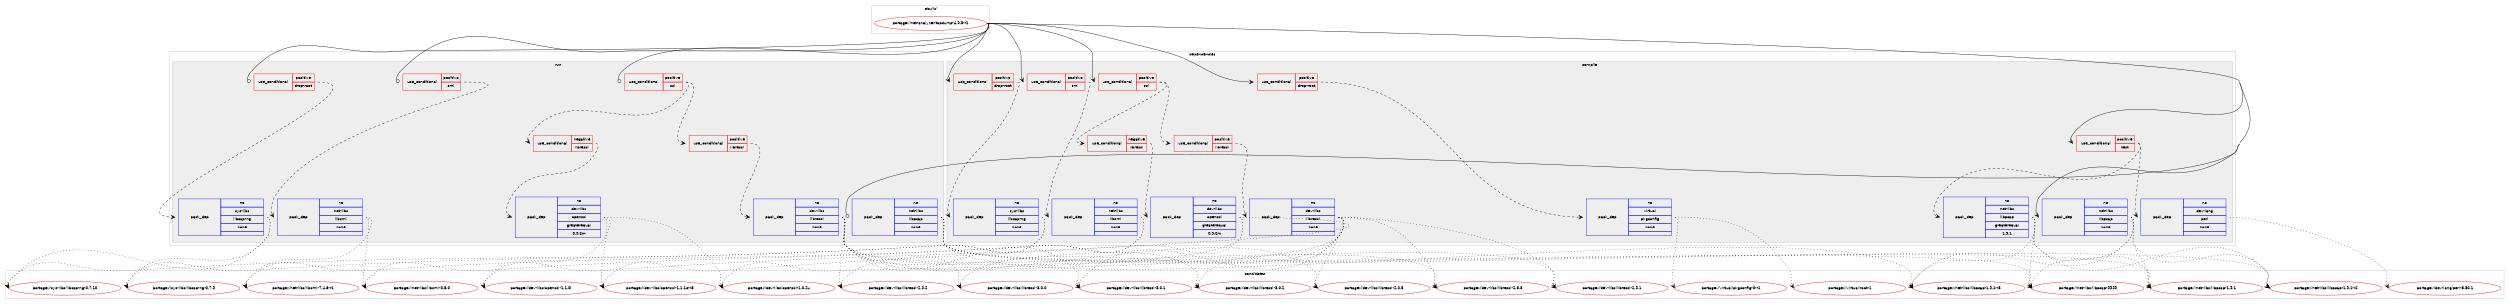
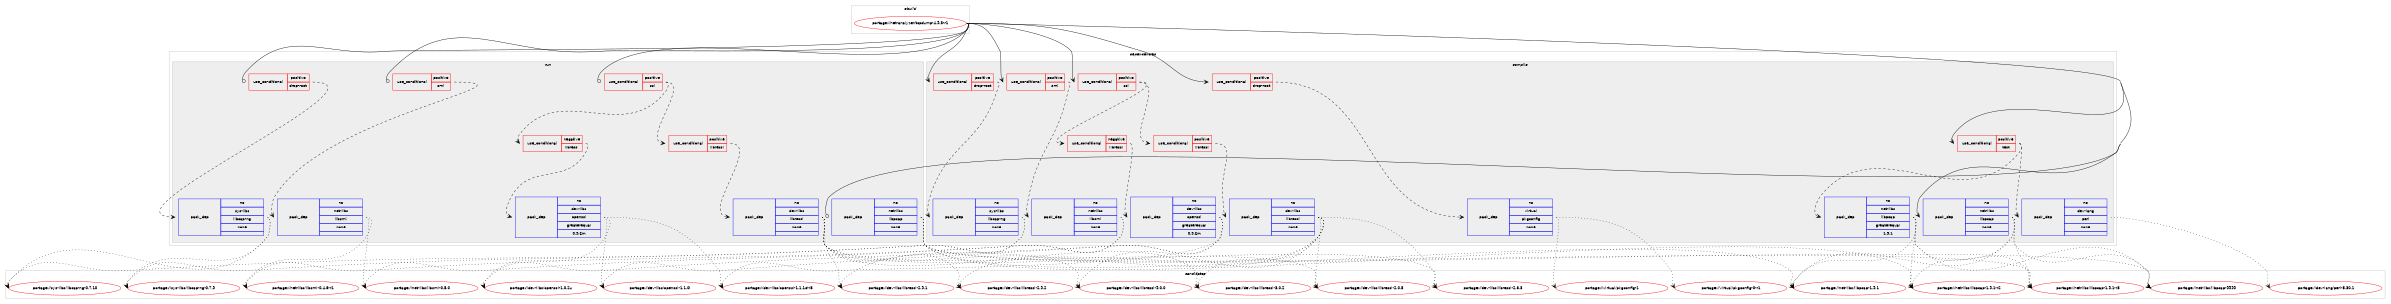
(303, 288) -> (303, 288)
(1017, 288) -> (1136, 288)
(1136, 288) -> none
(1850, 288) -> (1612, 288)
